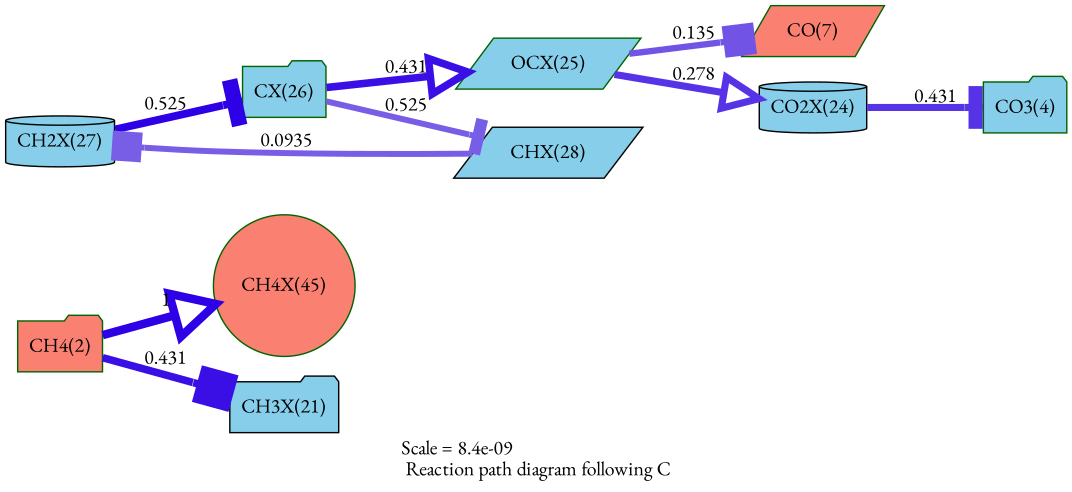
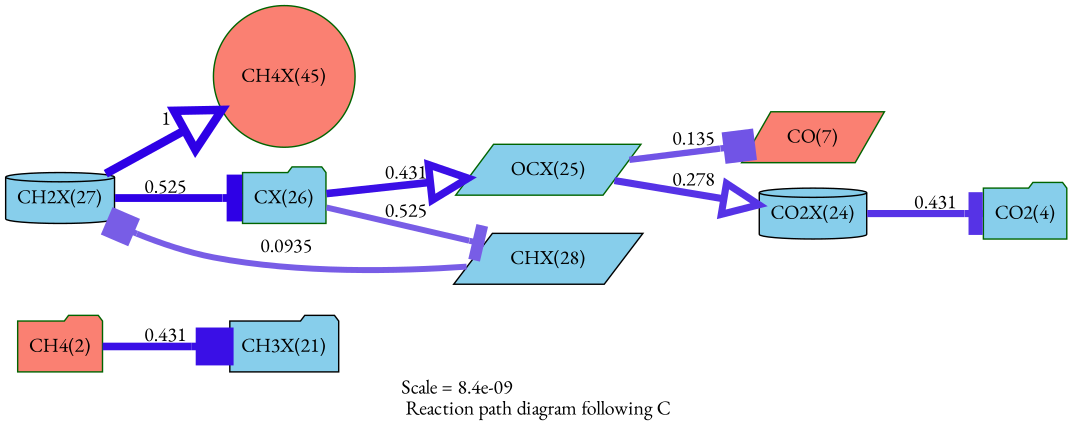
(1025, 107) -> (1025, 214)
(139, 325) -> (145, 152)
